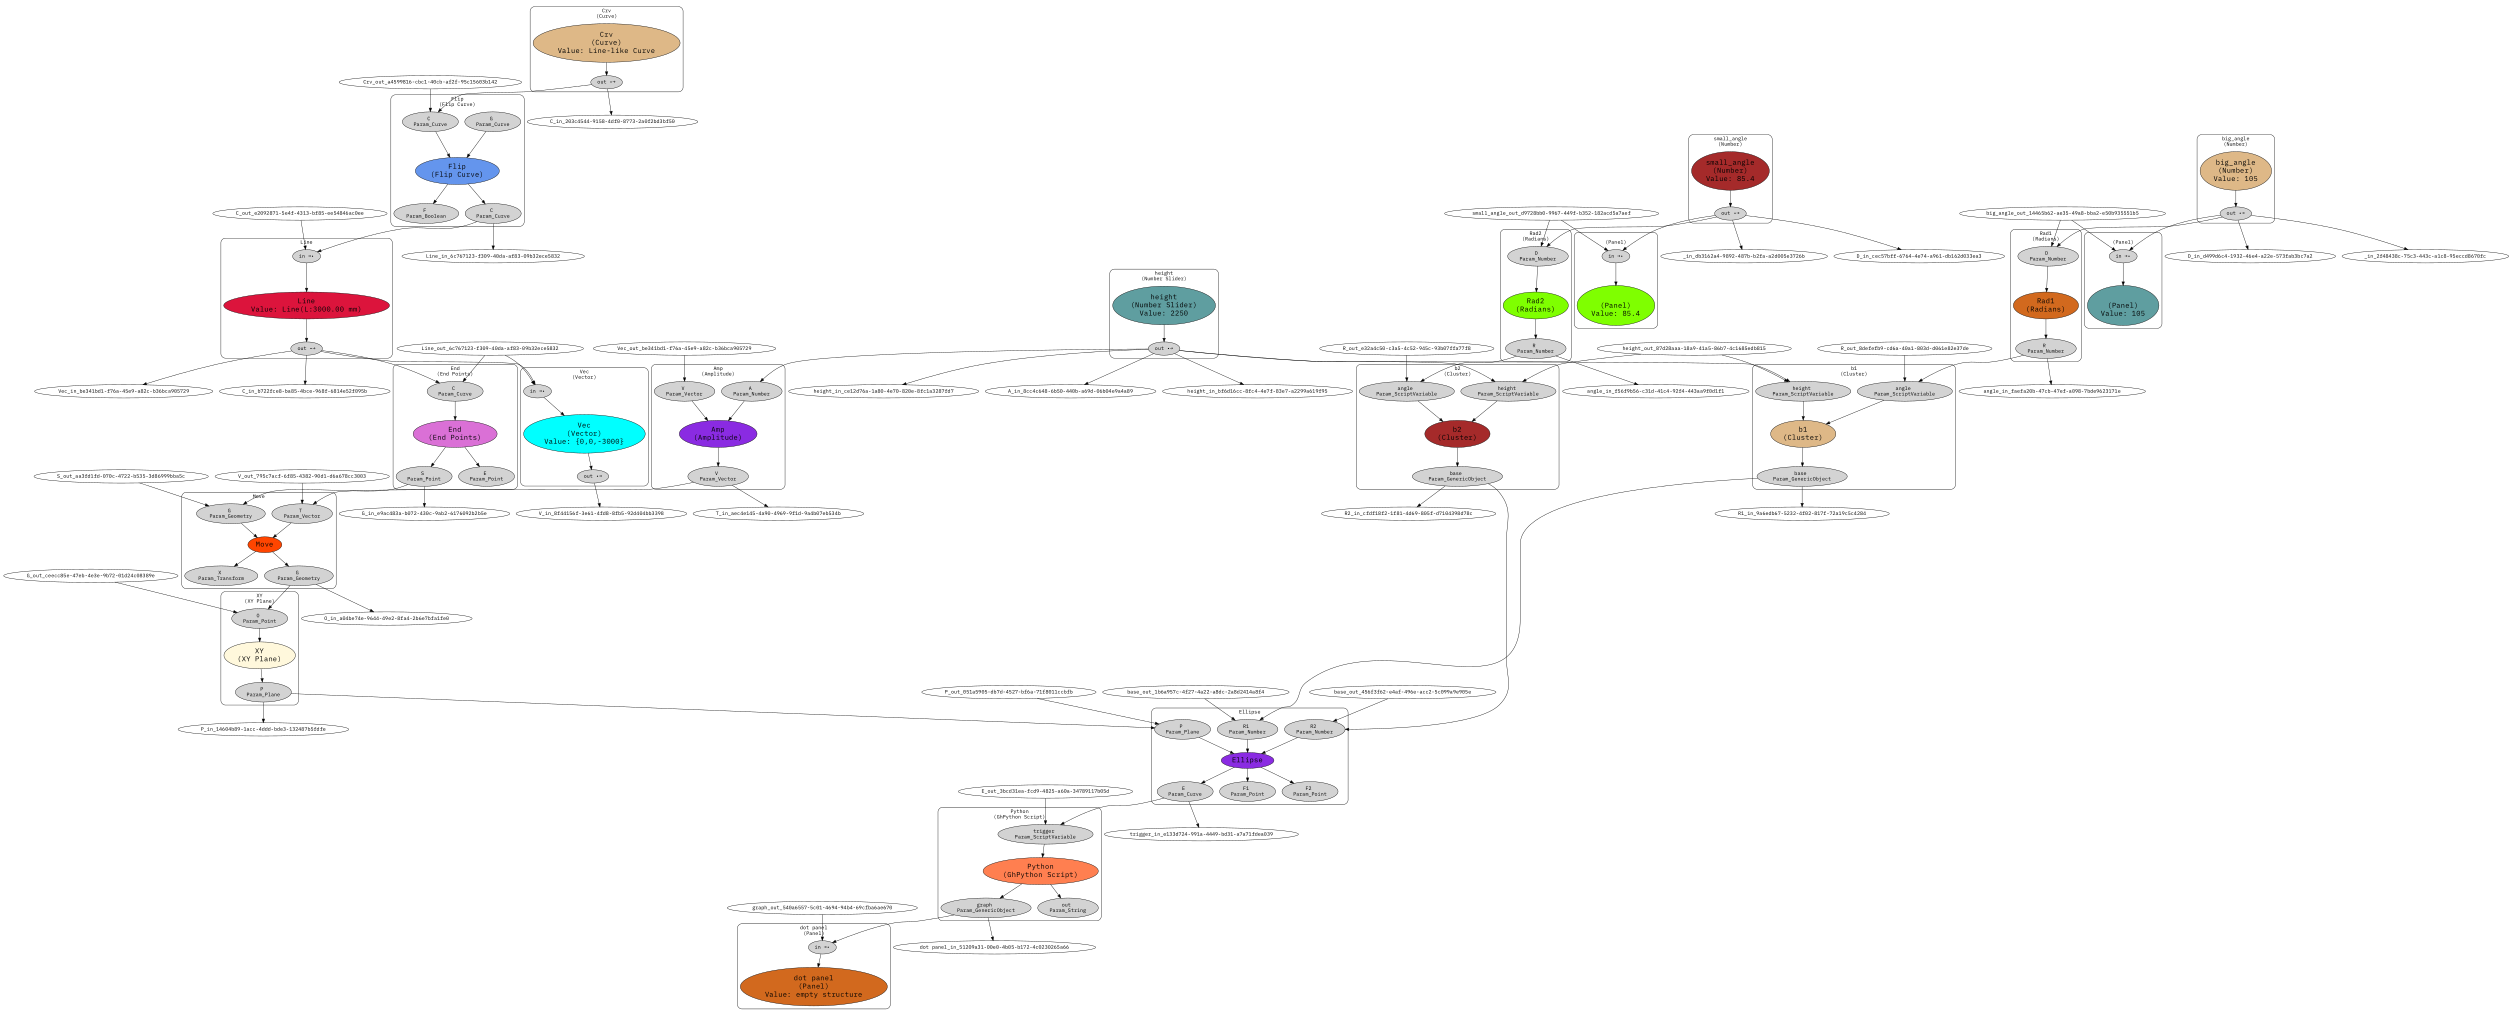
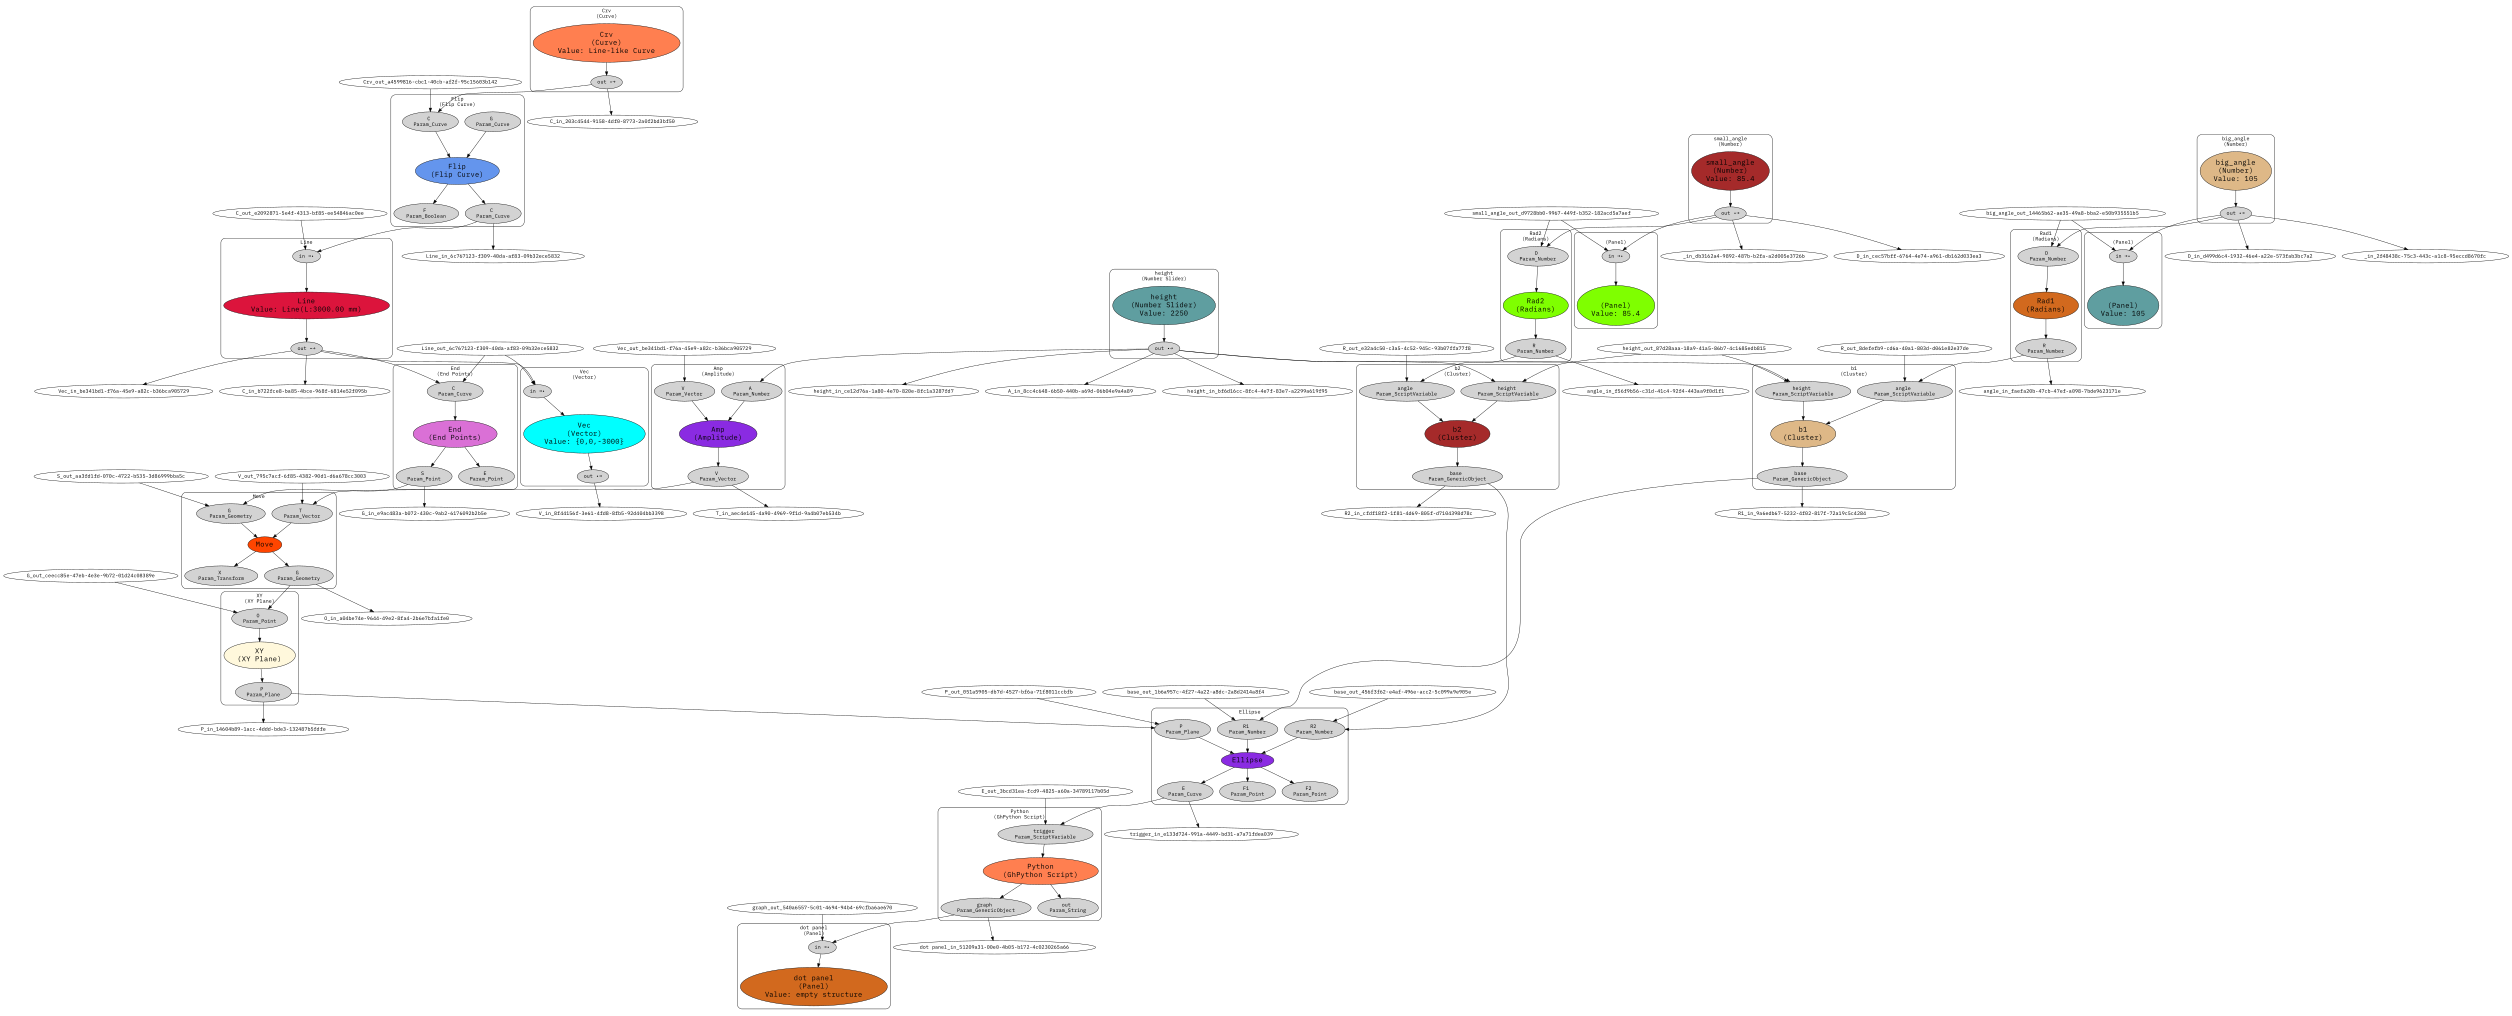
(607, 43) -> (607, 43)
